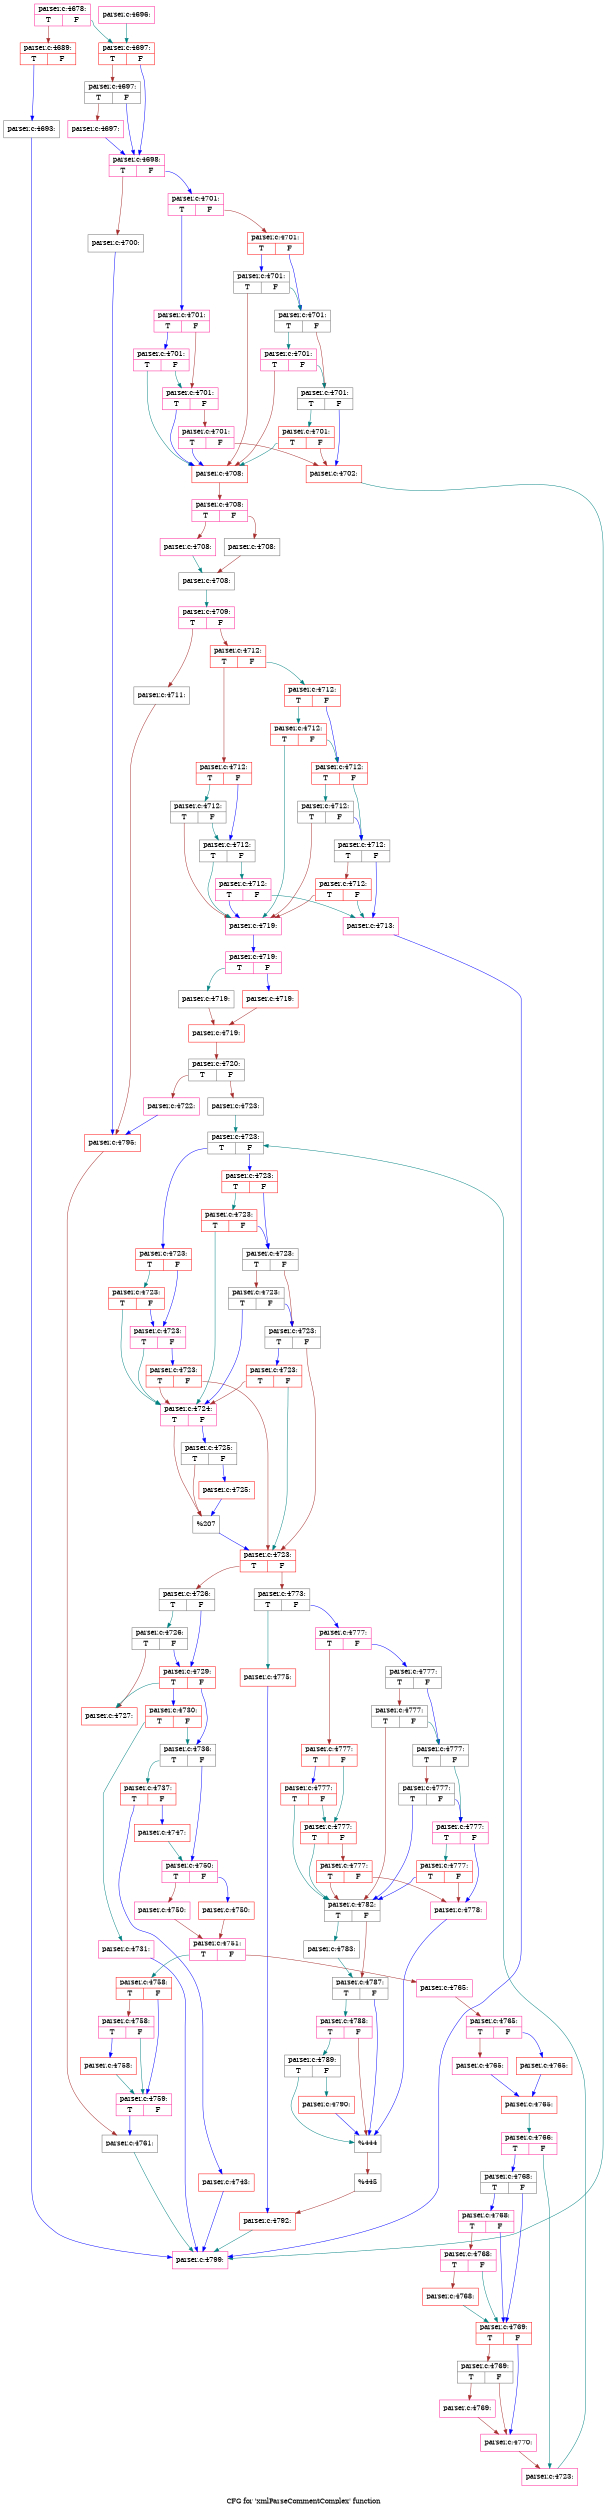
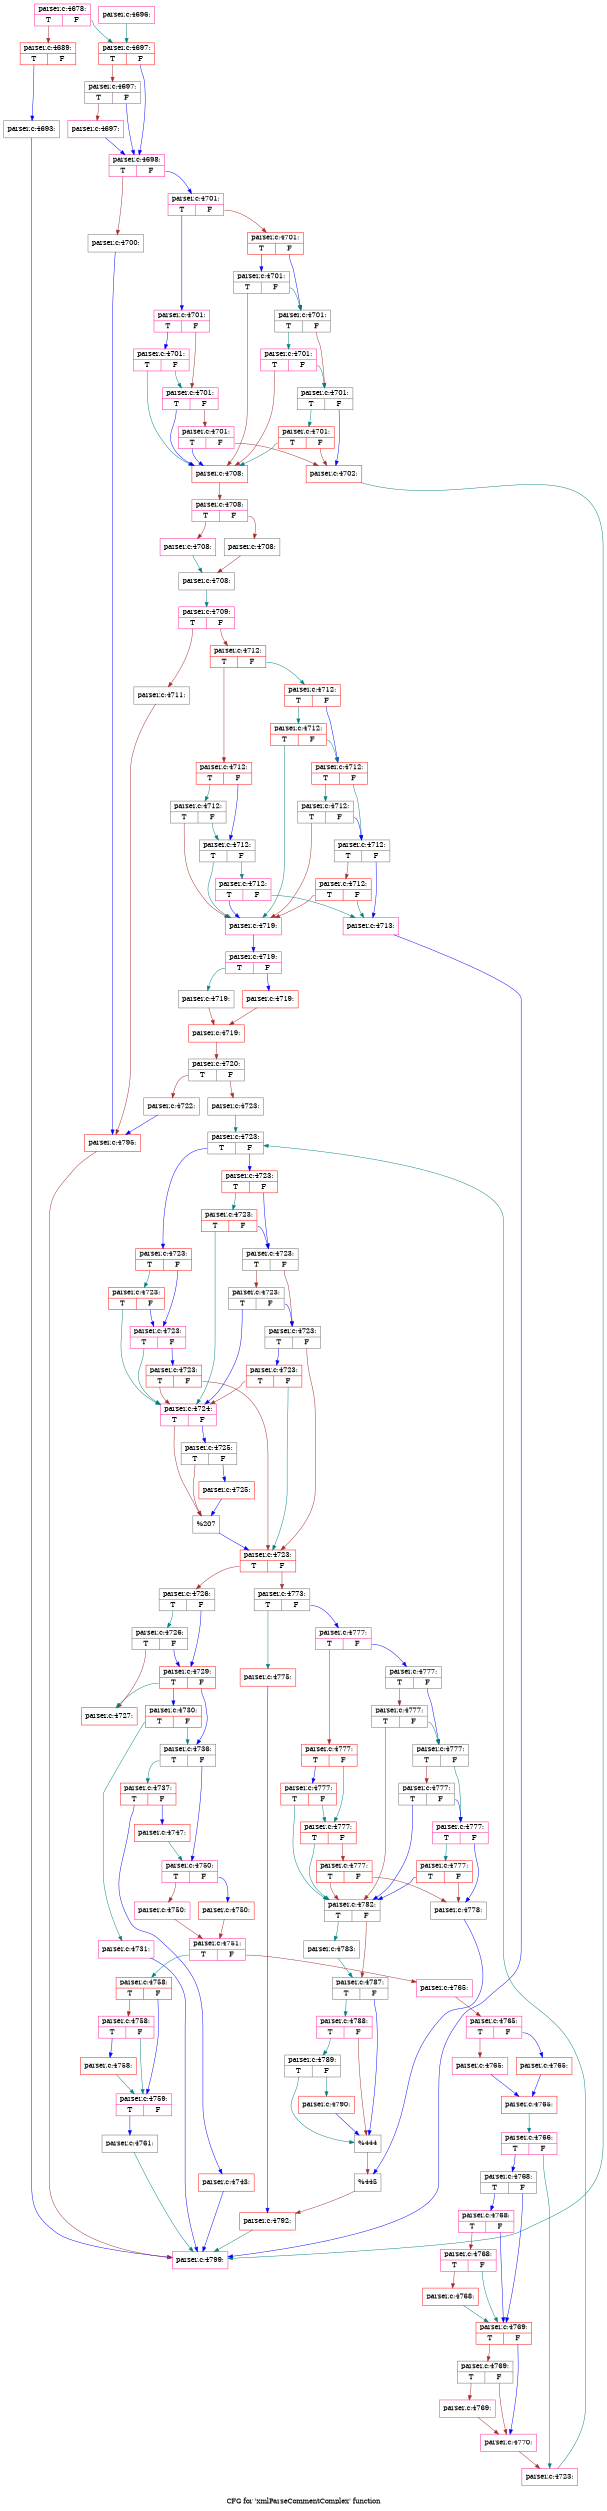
(67, 1645) -> (49, 1734)
(458, 1911) -> (458, 1911)
(403, 2021) -> (429, 2034)
